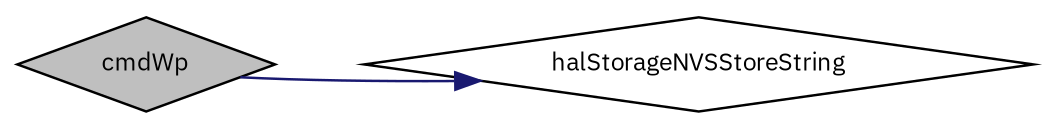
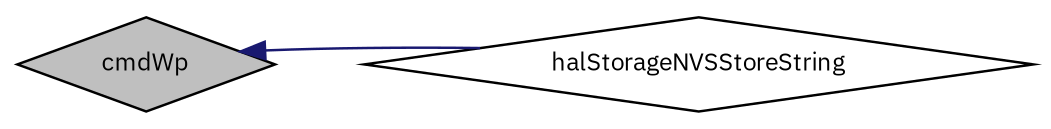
(347, 81) -> (373, 48)
